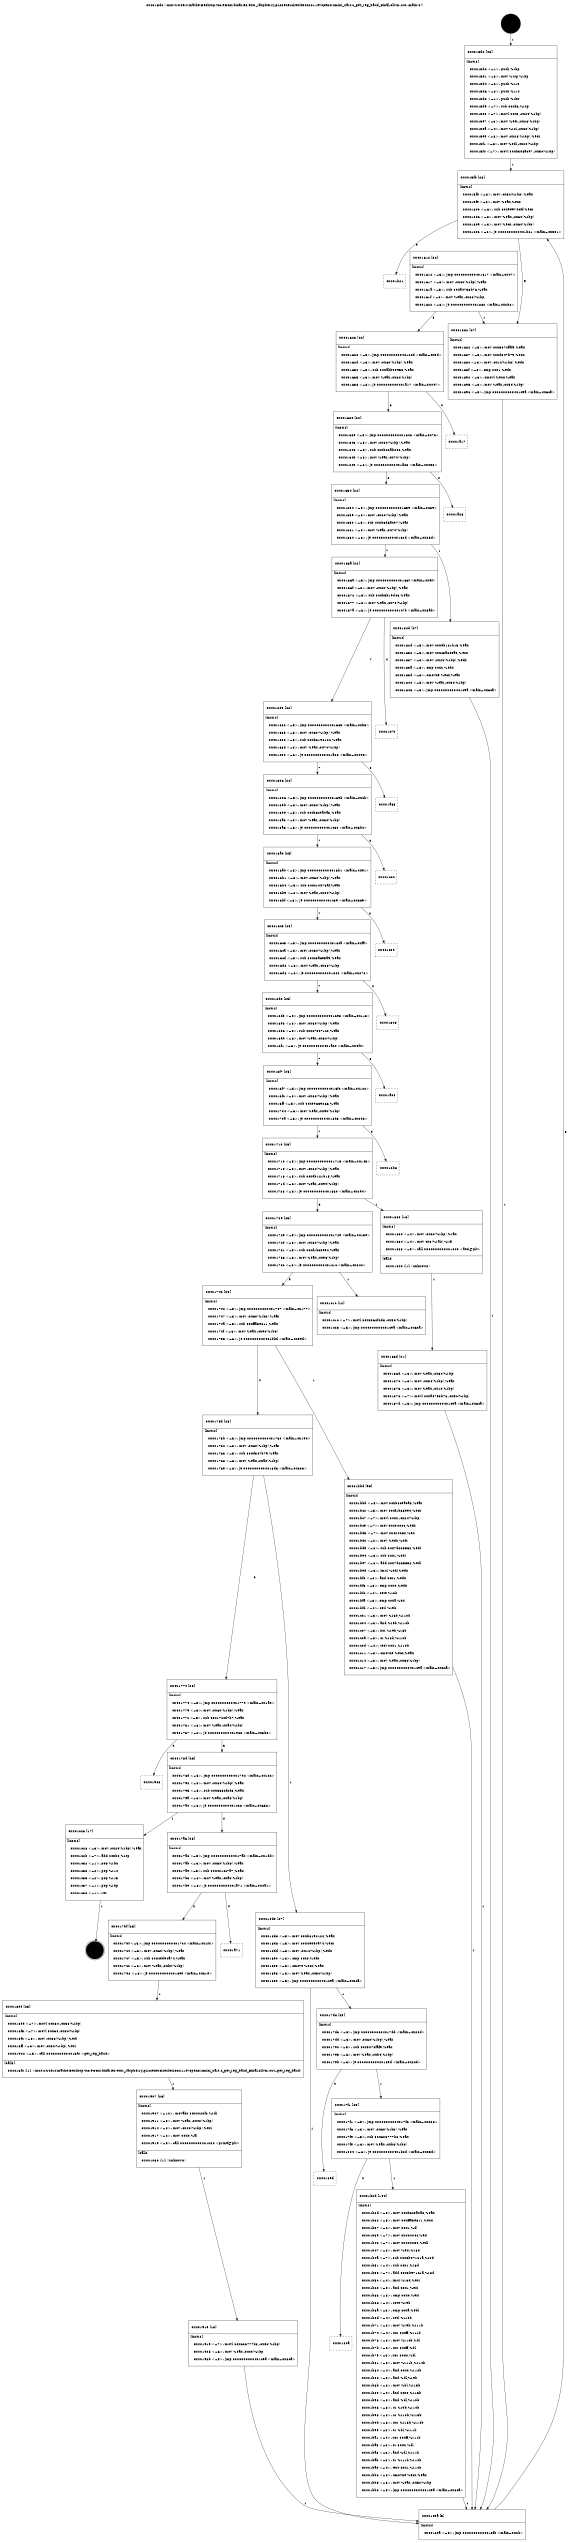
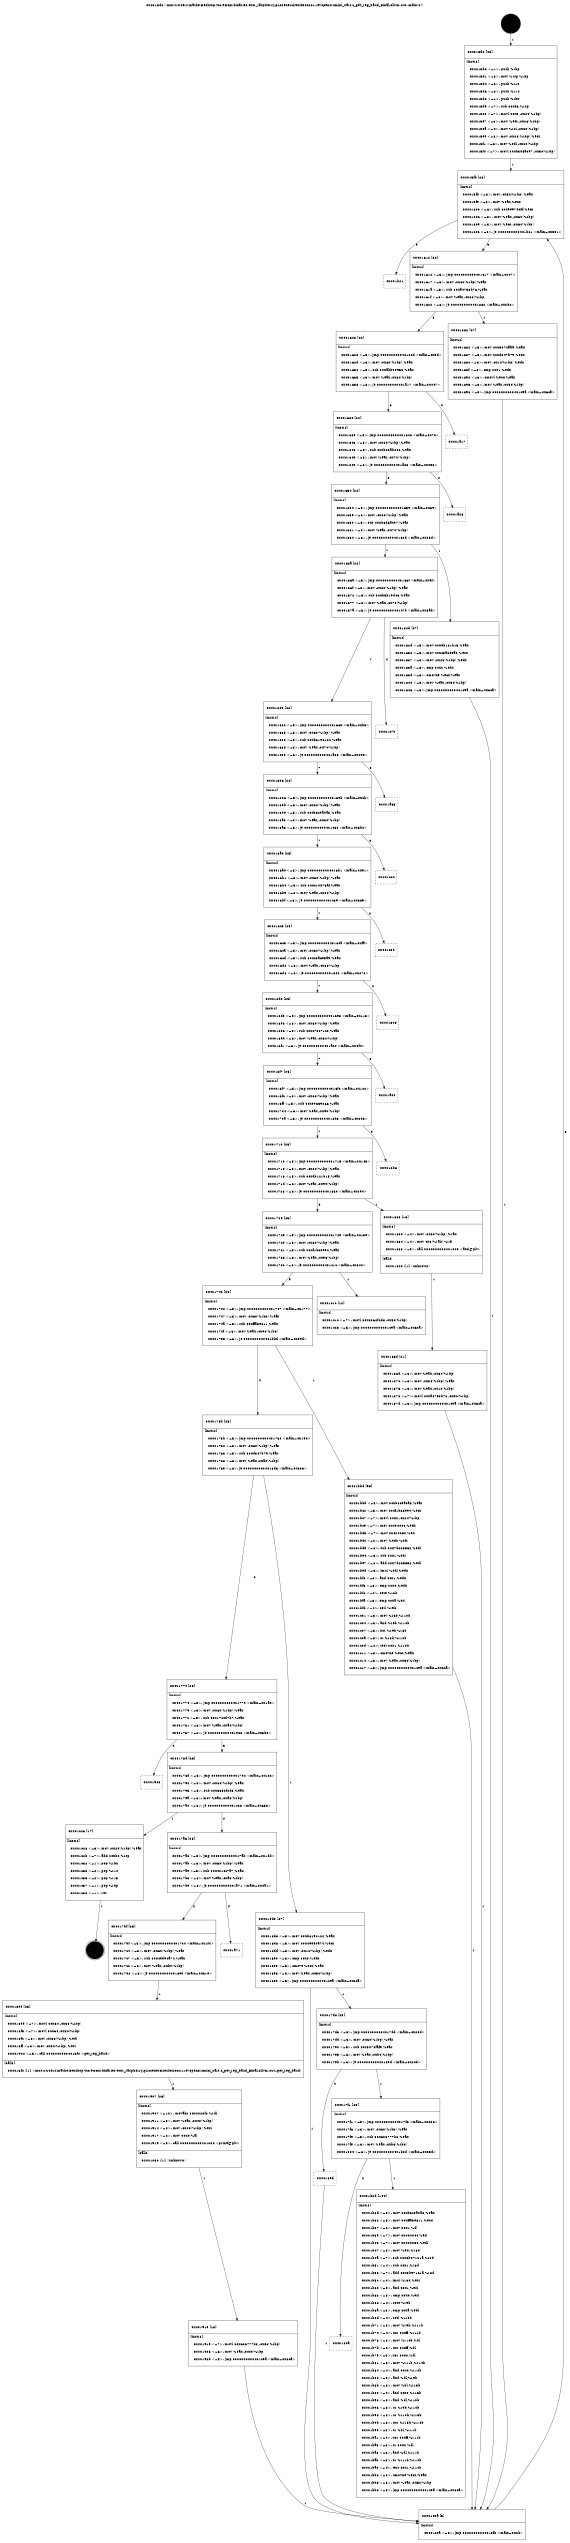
(523, 280) -> (487, 244)
(464, 2502) -> (315, 2390)
